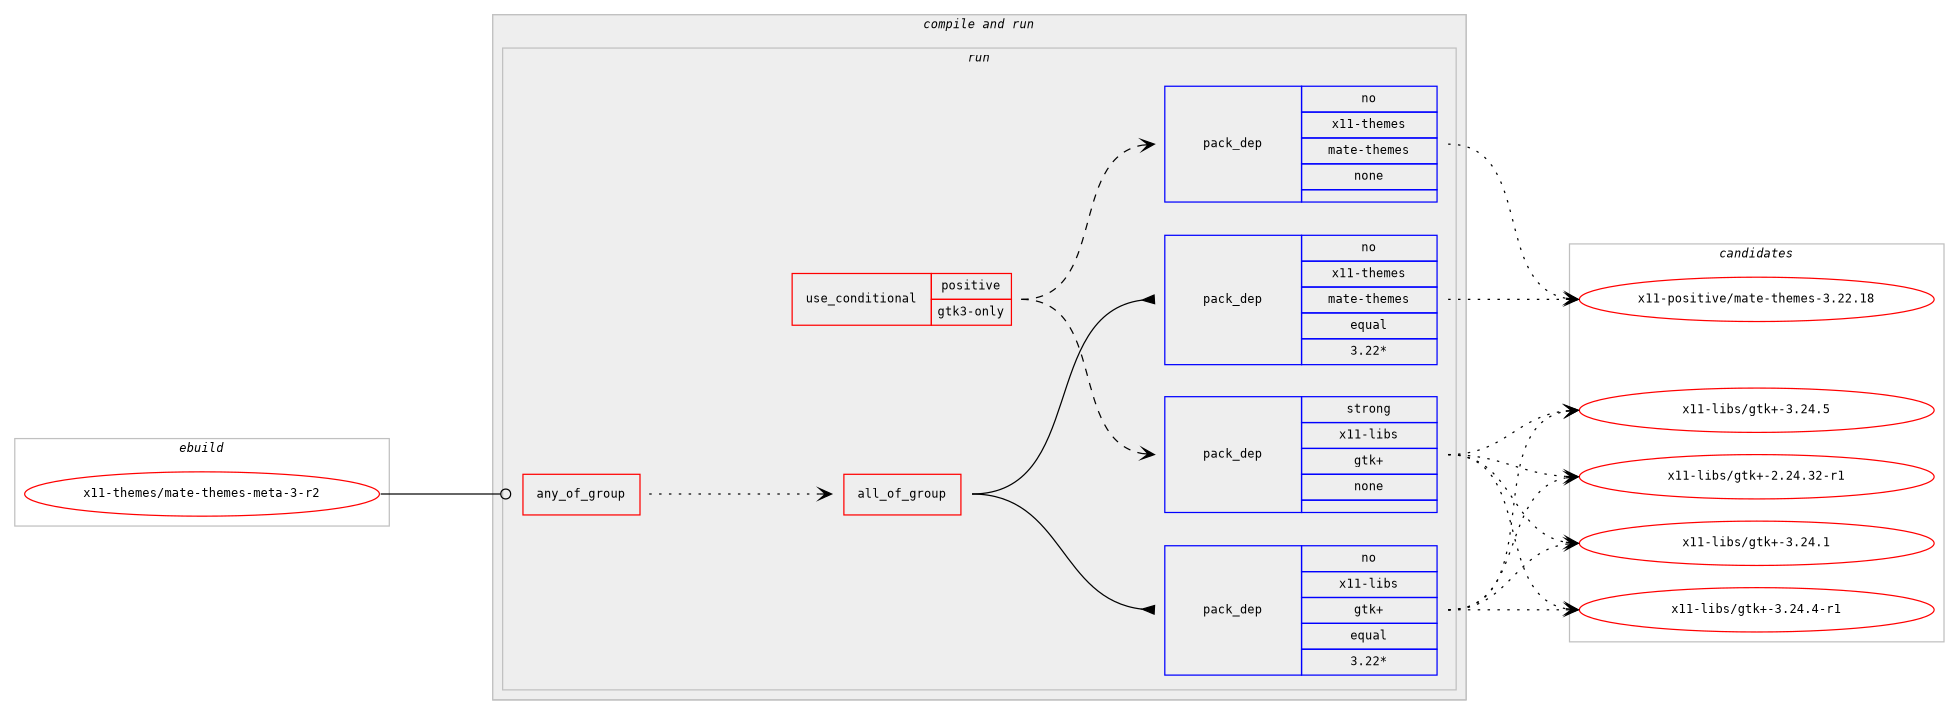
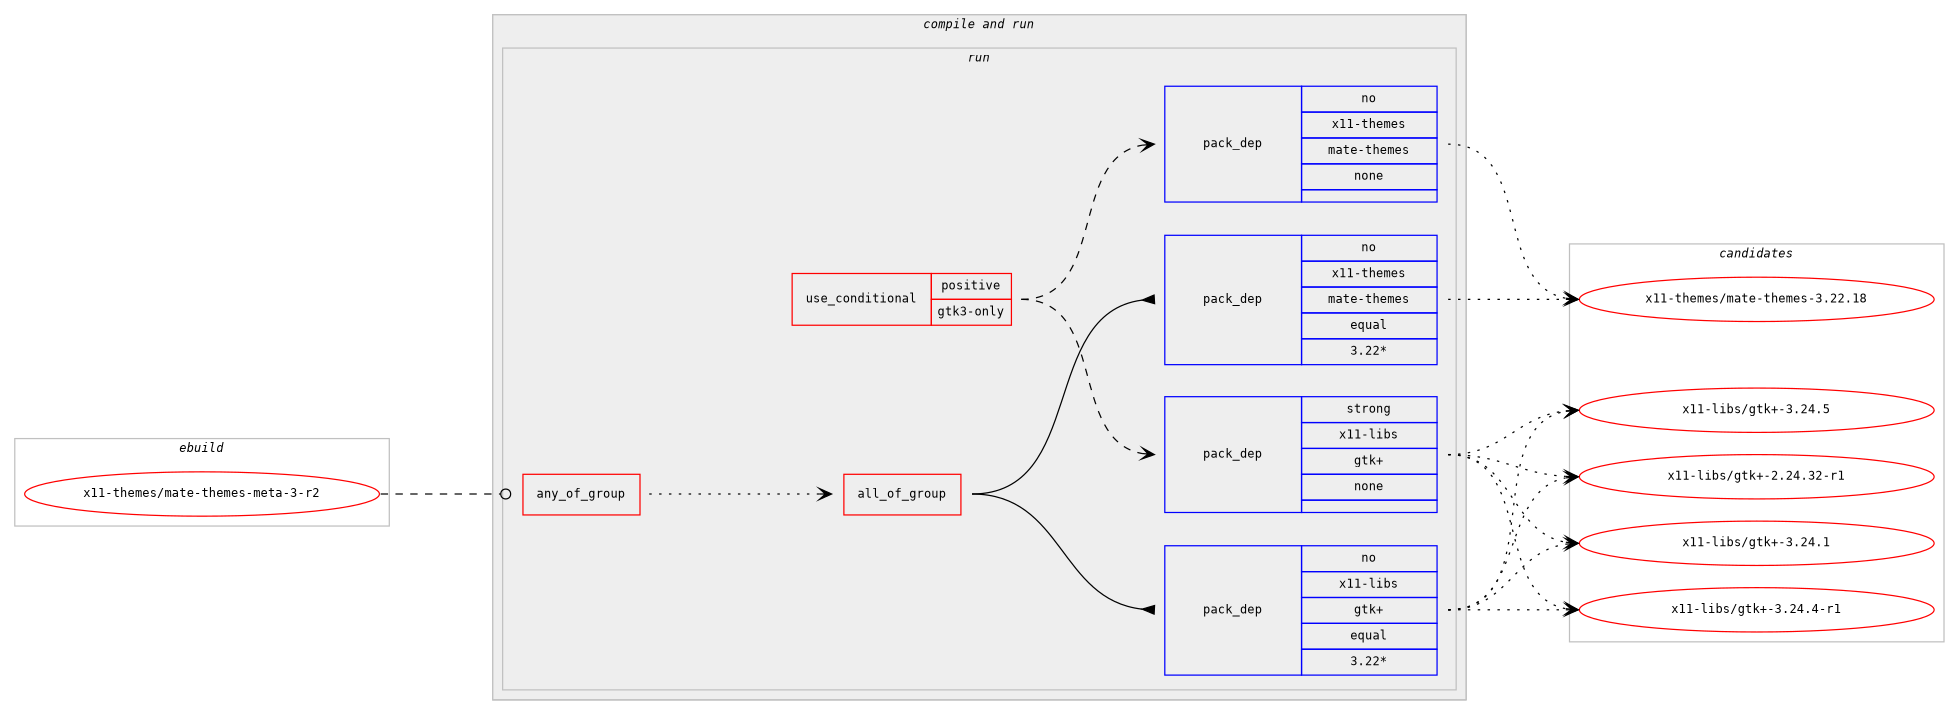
(1757, 299) -> (1757, 299)
(441, 494) -> (441, 494)
